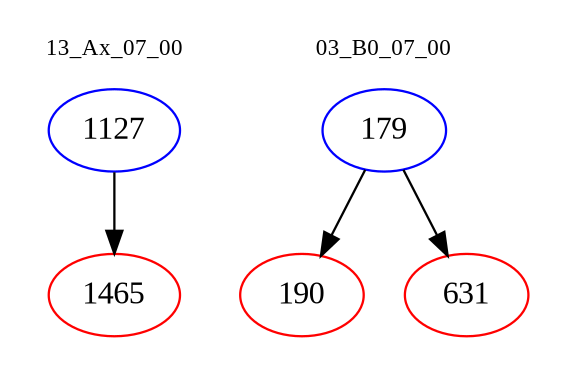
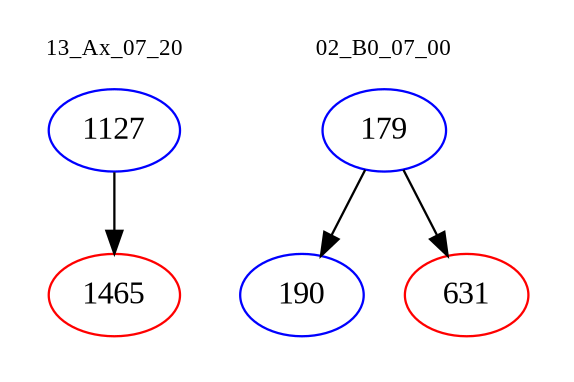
(116, 49) -> (116, 49)
(384, 49) -> (384, 49)
(302, 295) -> (302, 295)
